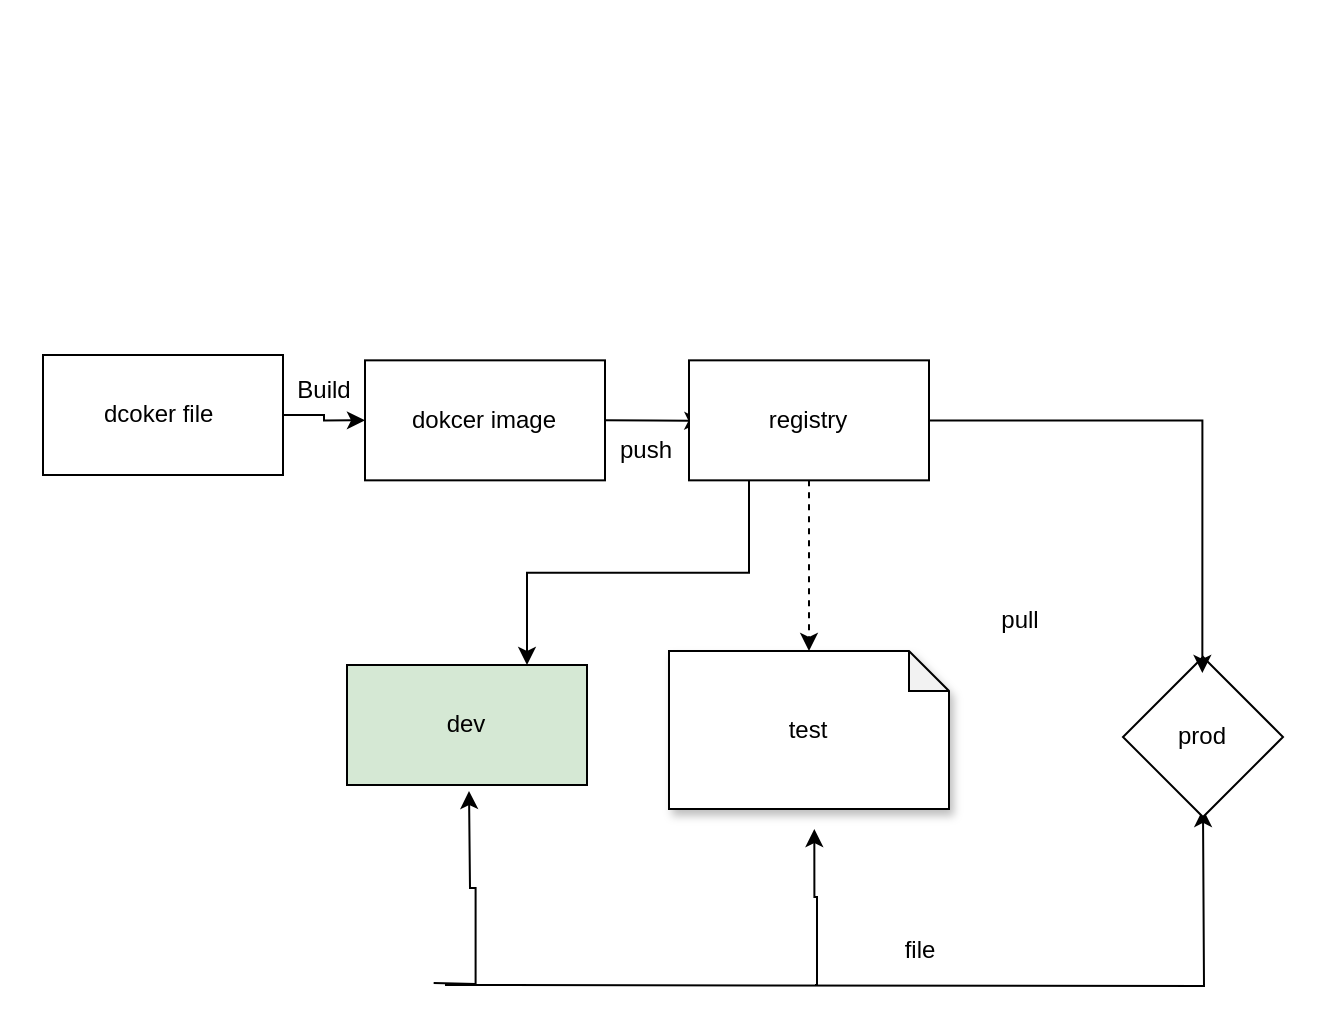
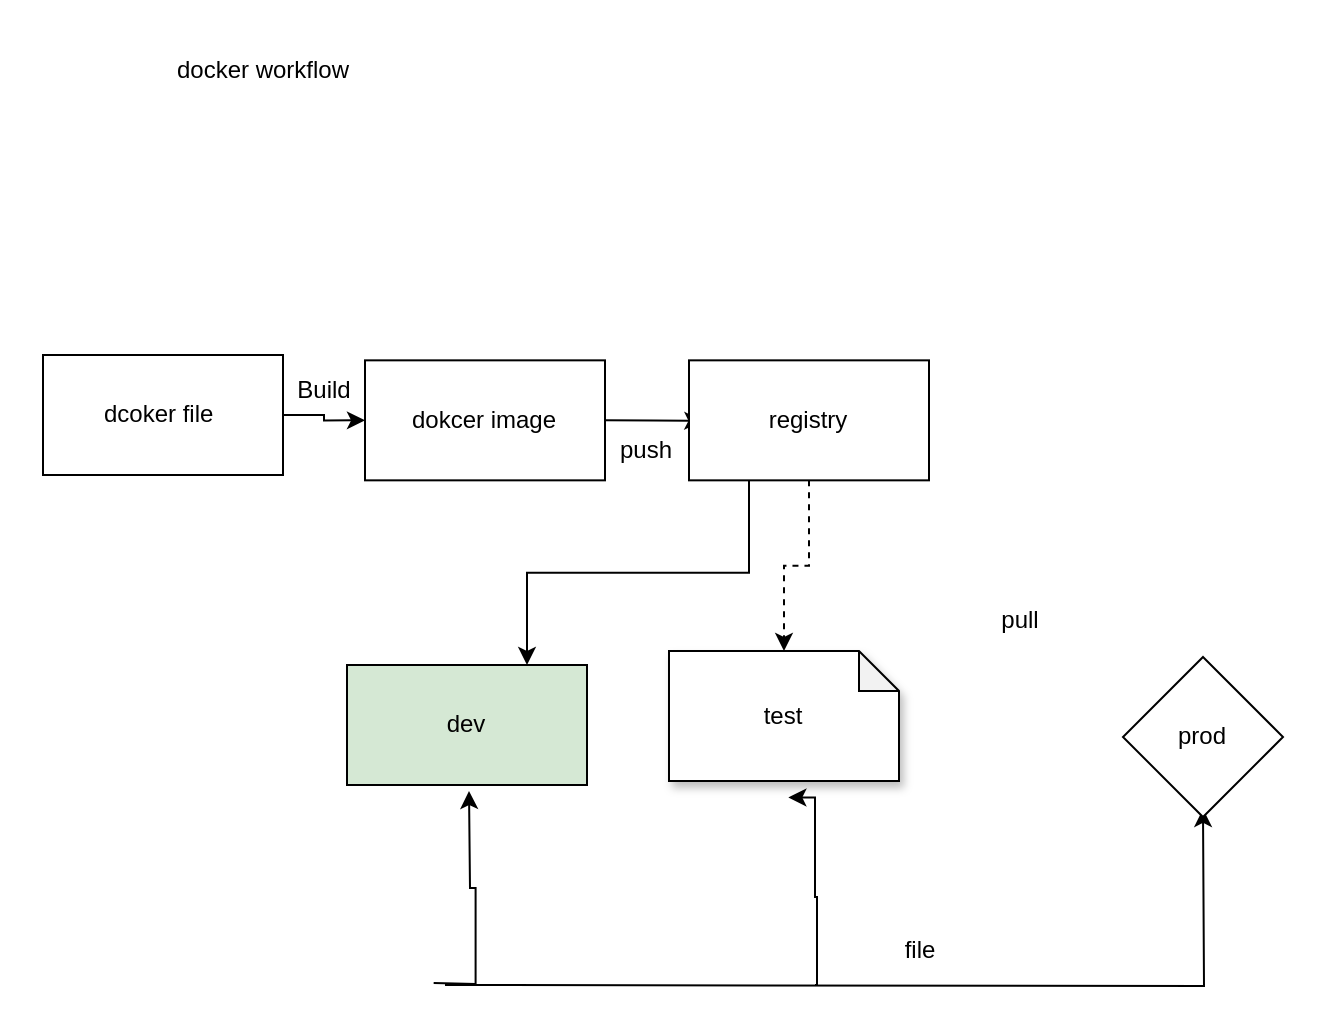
none -> (264, 71)
(1185, 420) -> none
(809, 730) -> (784, 716)
